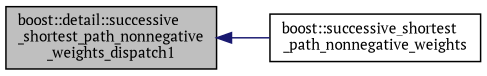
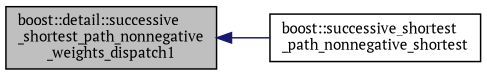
(375, 38) -> (375, 38)
